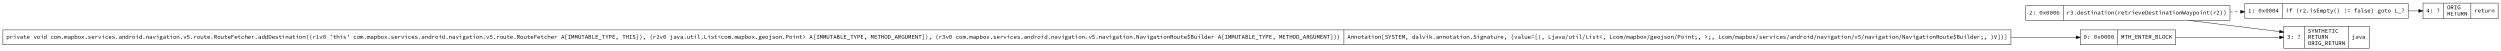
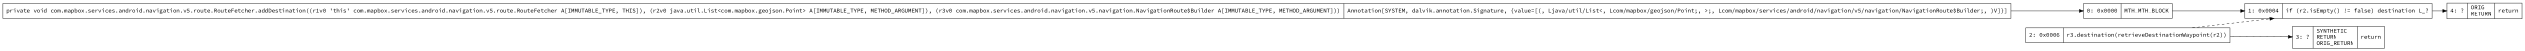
(2345, 11) -> (2357, 11)
(2147, 37) -> (2147, 11)
(2228, 37) -> (2206, 11)
(2359, 37) -> (2371, 37)
